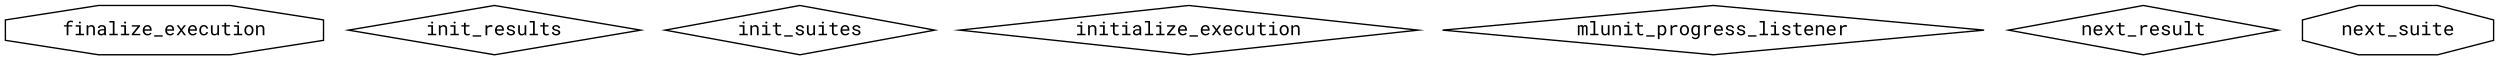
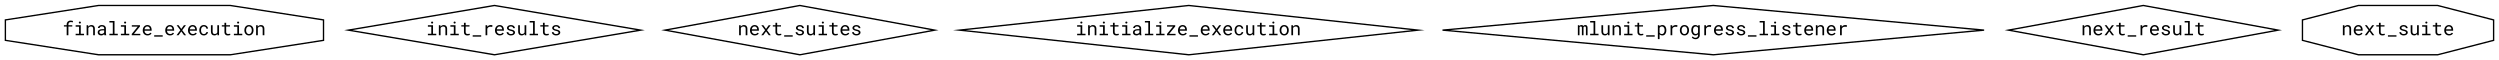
(800, 30) -> (800, 30)
